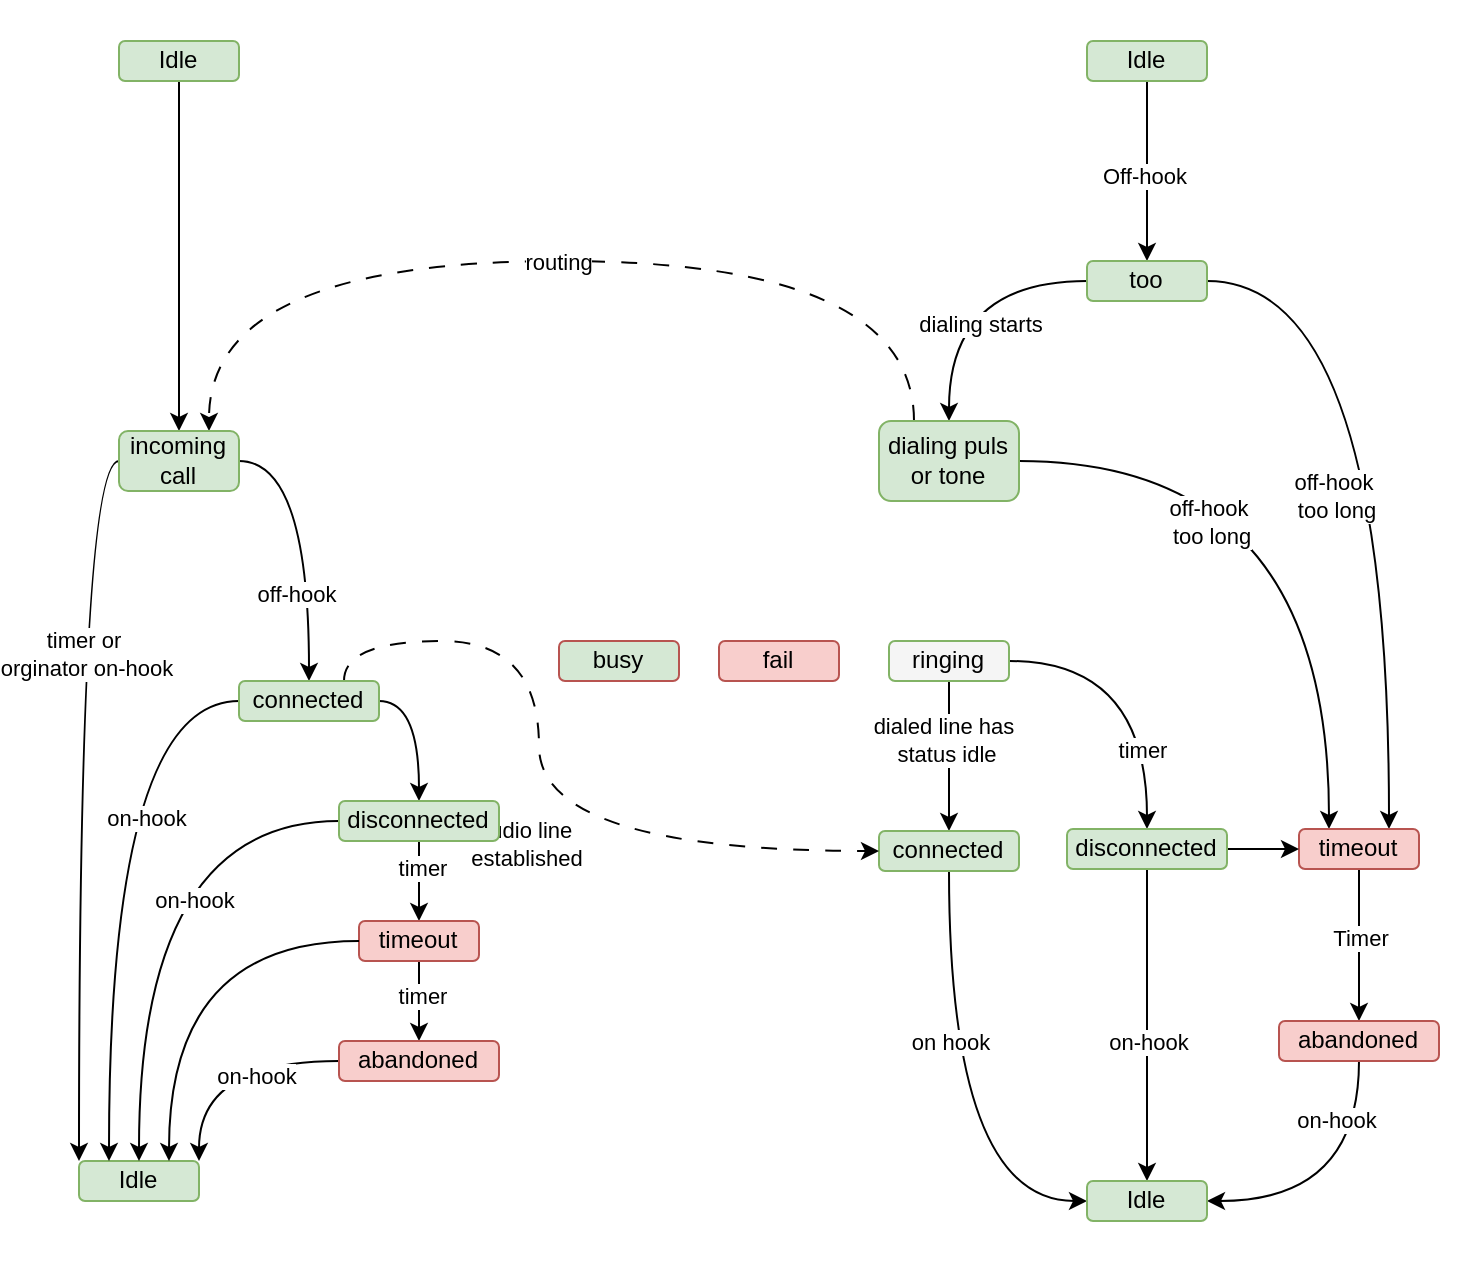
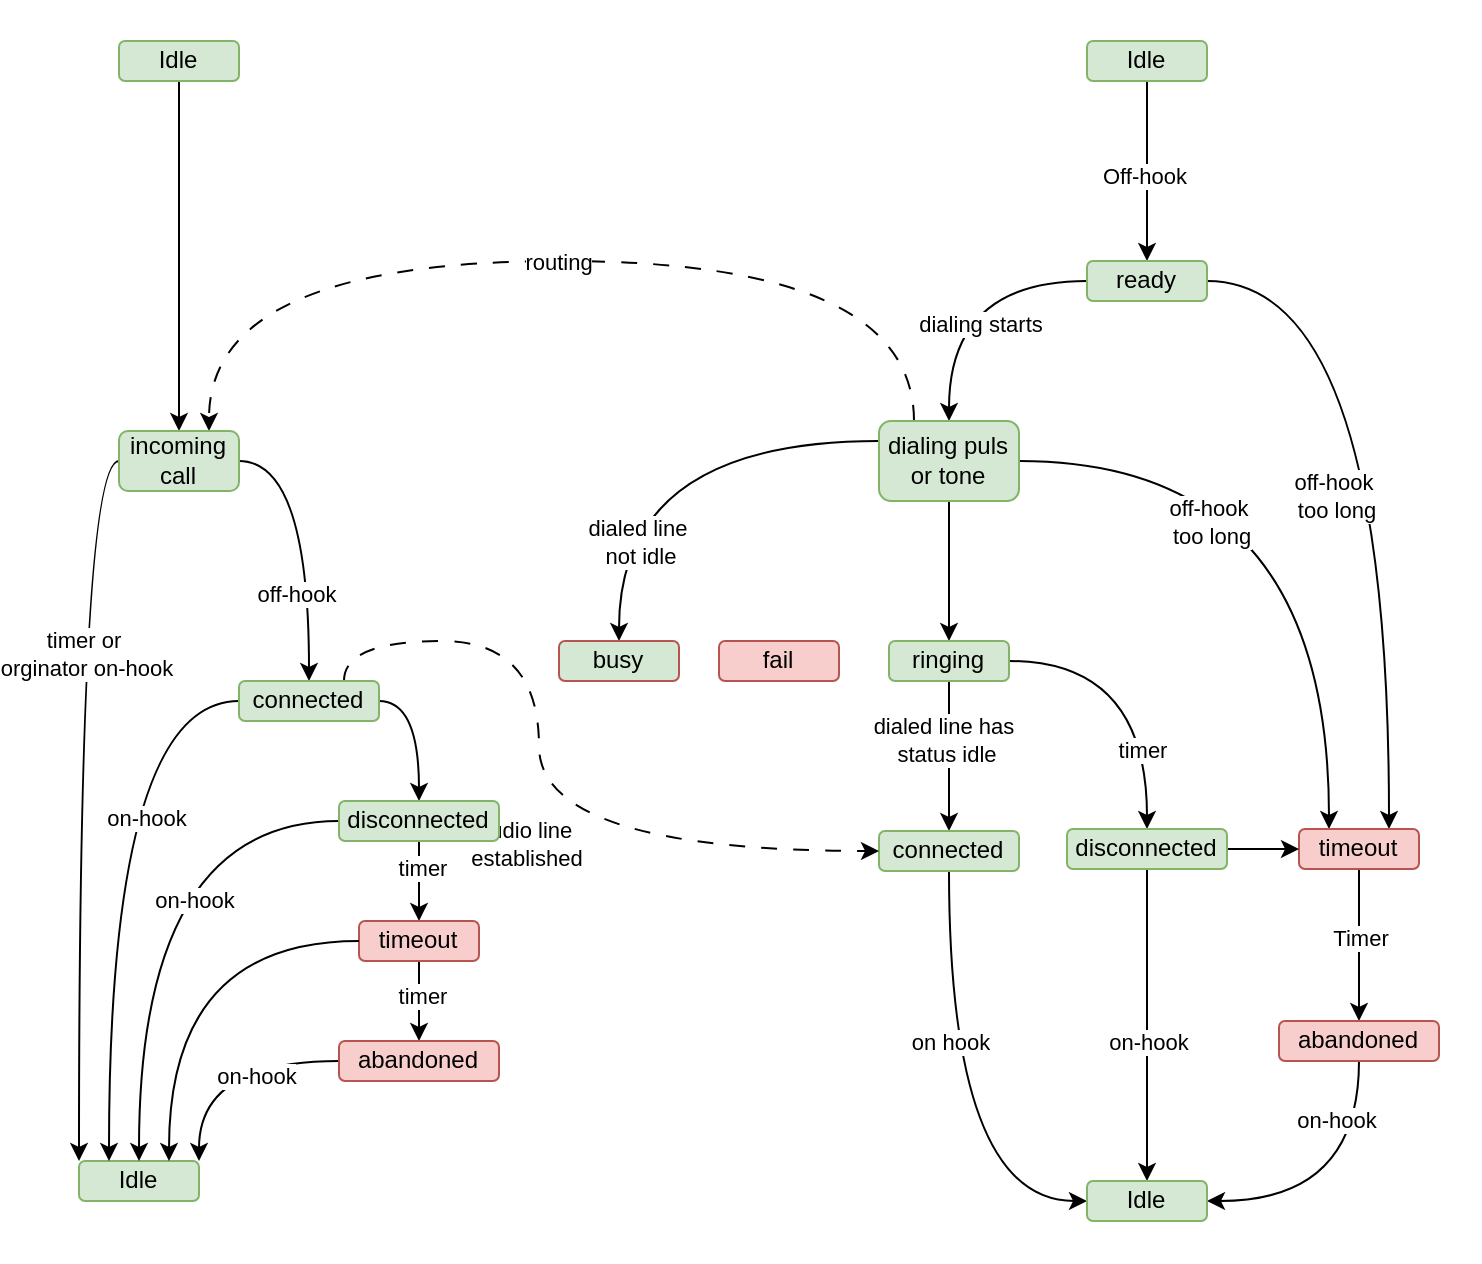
(1147, 281) -> (1147, 281)
none -> (756, 456)
none -> (949, 566)
(949, 661) -> (949, 661)
